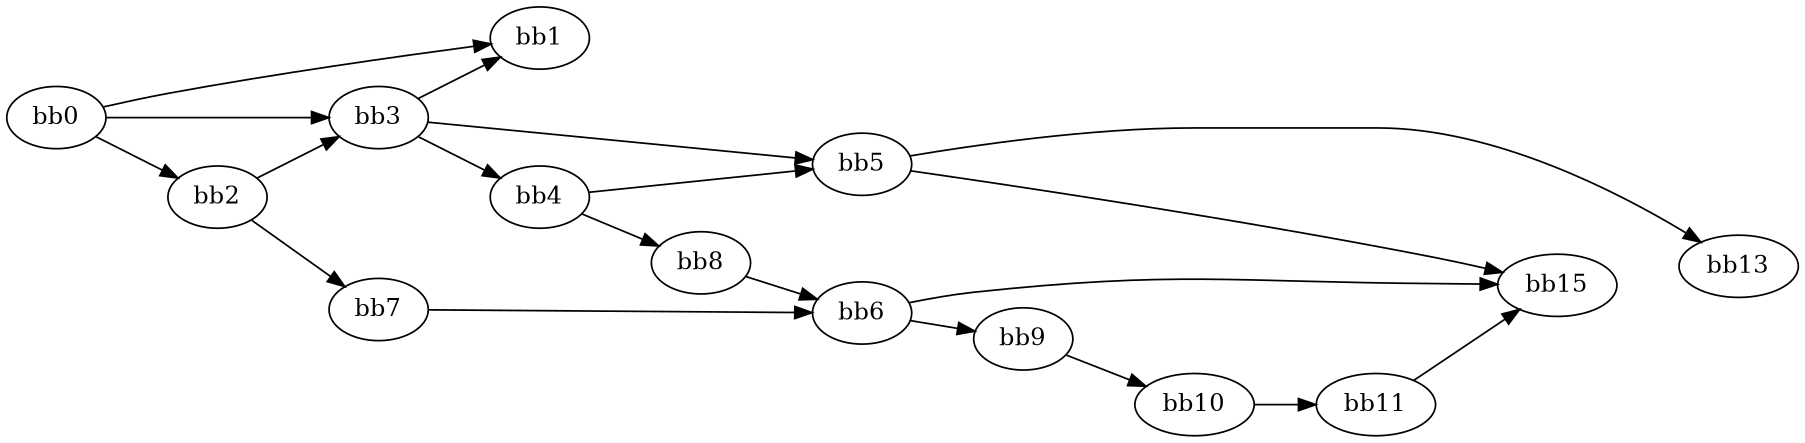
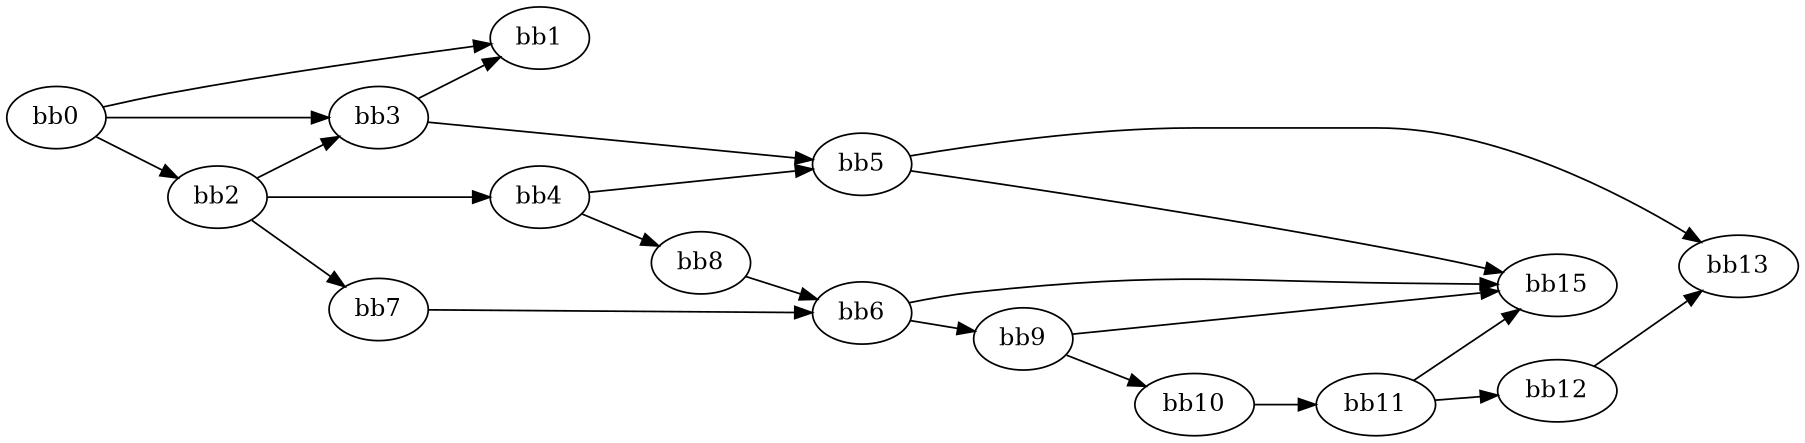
(451, 153) -> (370, 197)
none -> (1277, 313)
none -> (1557, 391)
